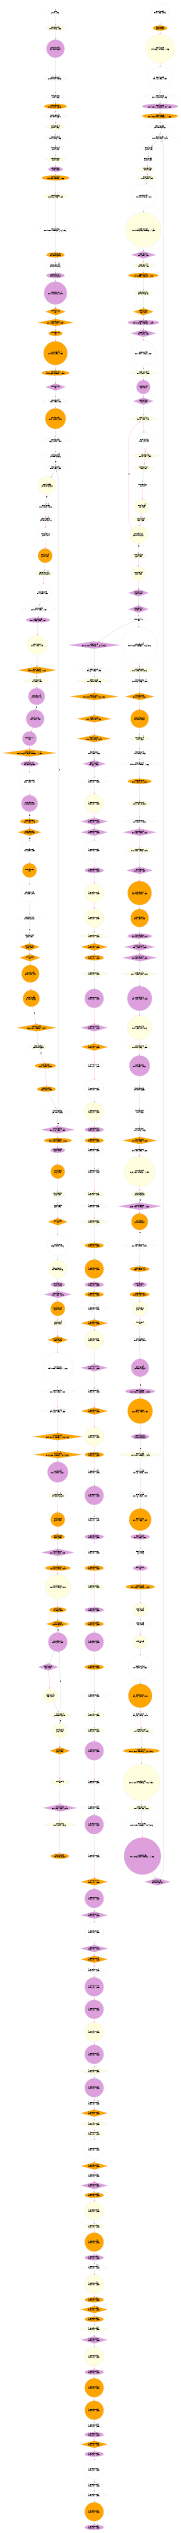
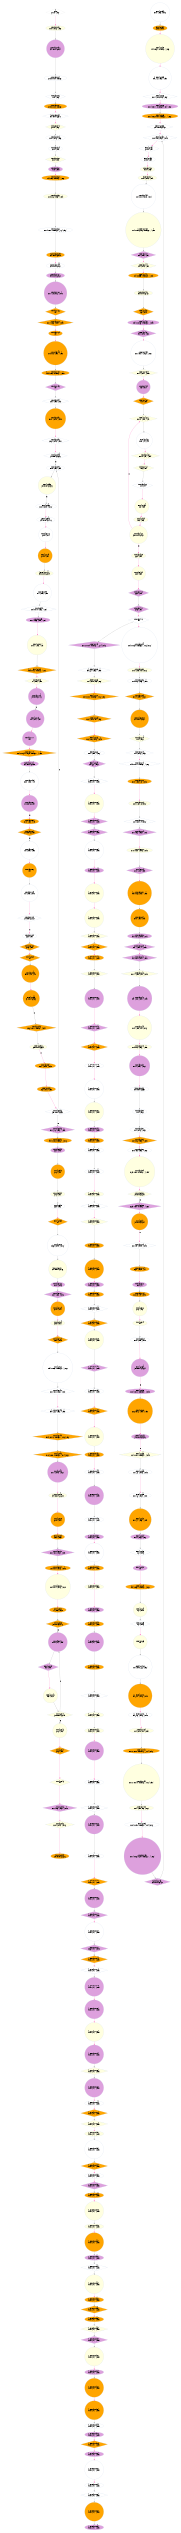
(143, 401) -> (143, 401)
